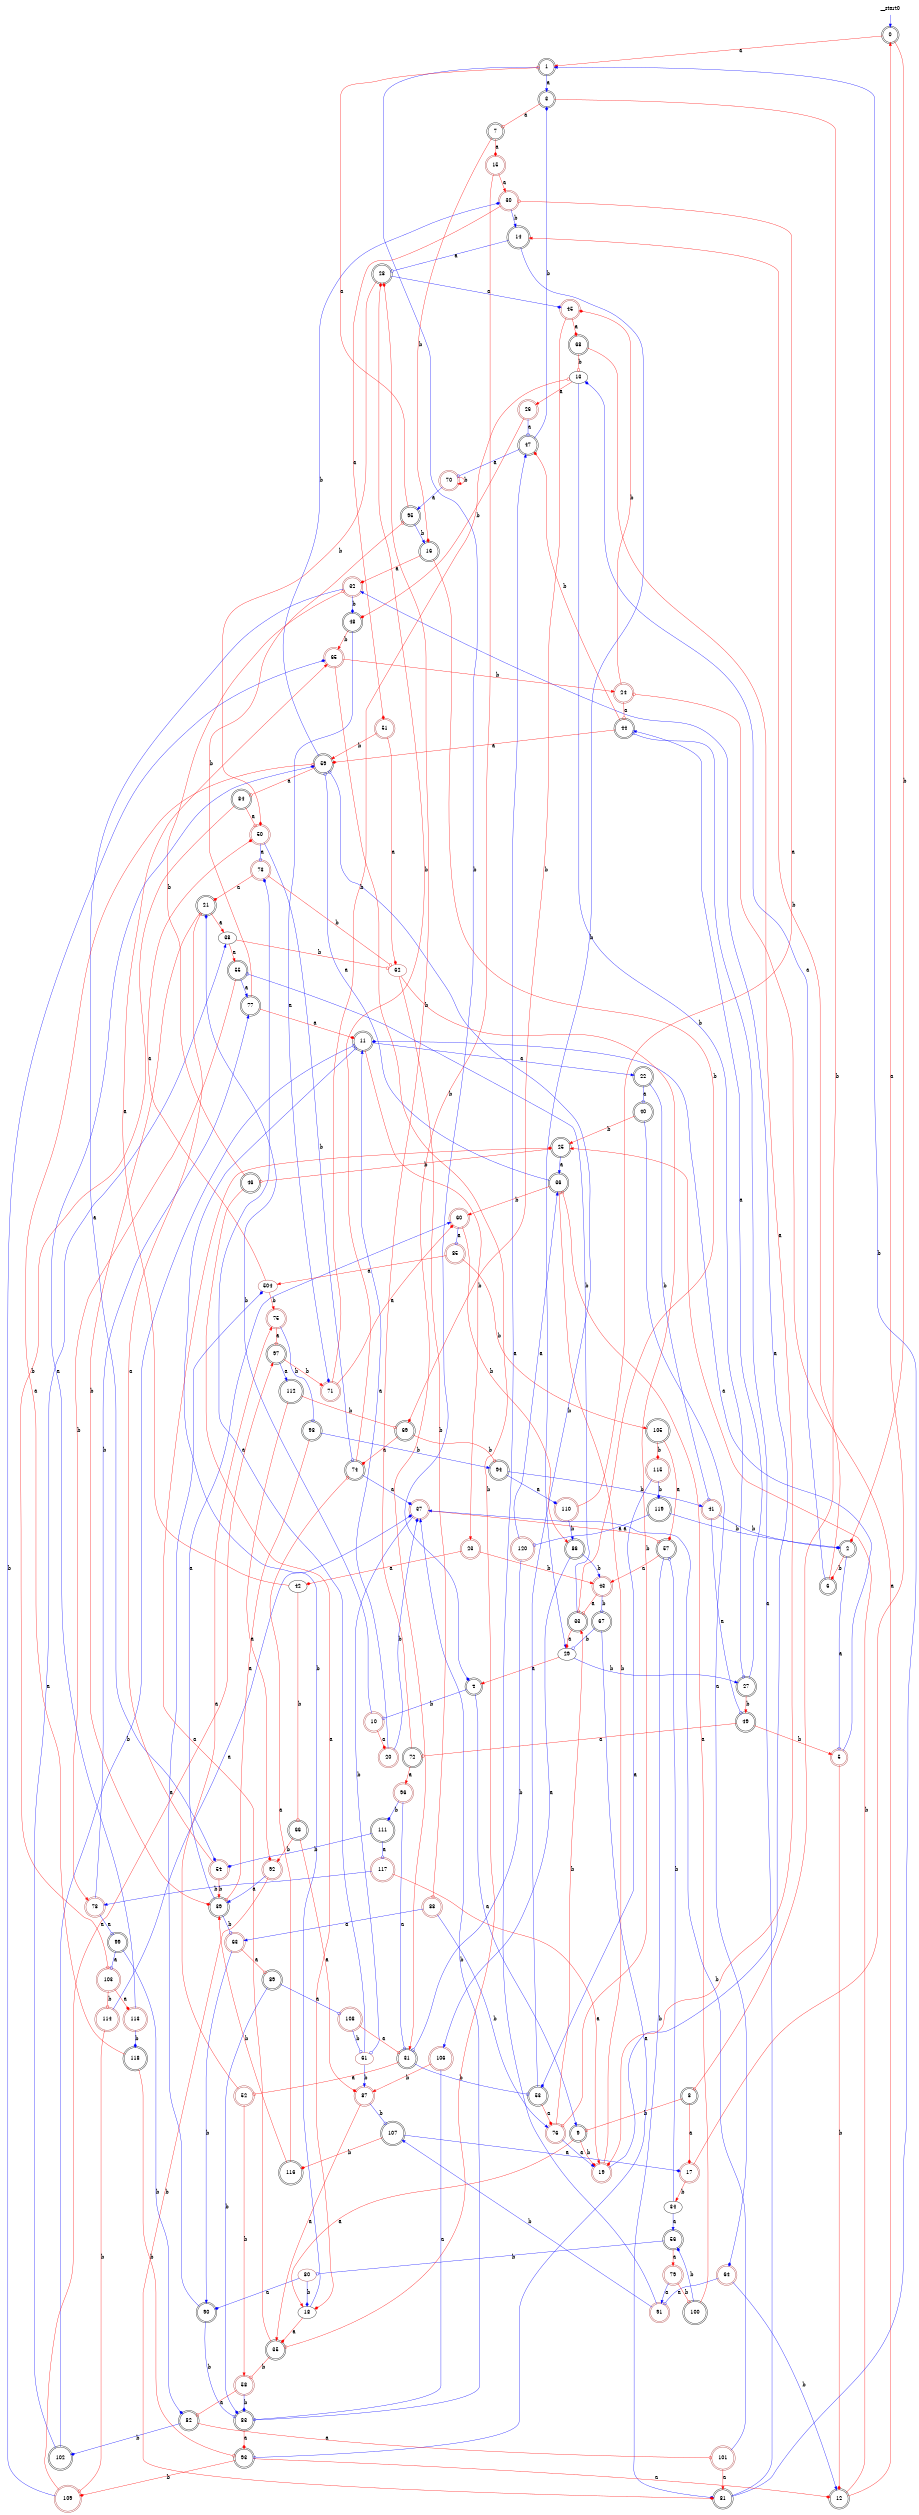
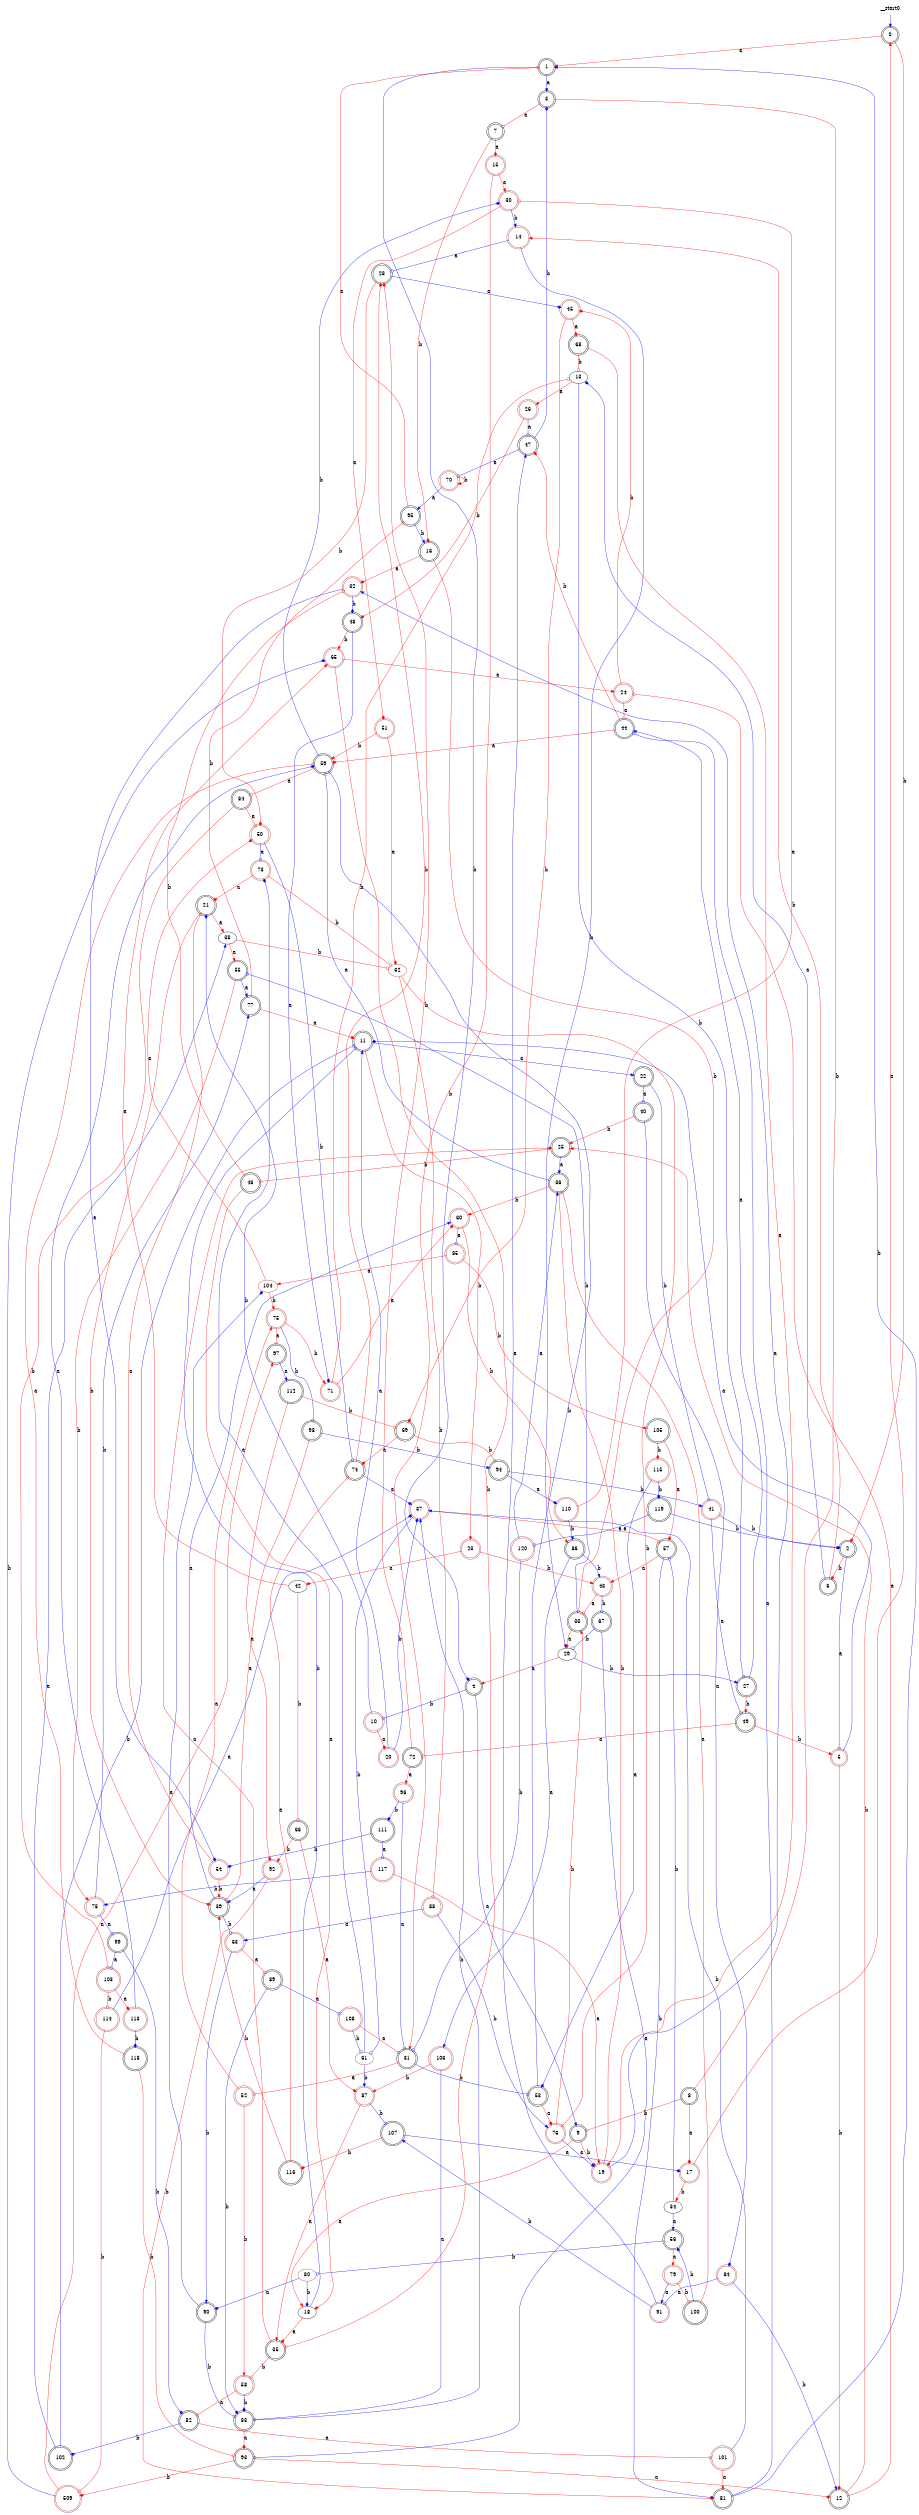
(519, 237) -> (519, 237)
(498, 675) -> (498, 675)
(268, 1286) -> (268, 1286)
(302, 1372) -> (309, 1348)
(68, 2499) -> (68, 2499)
